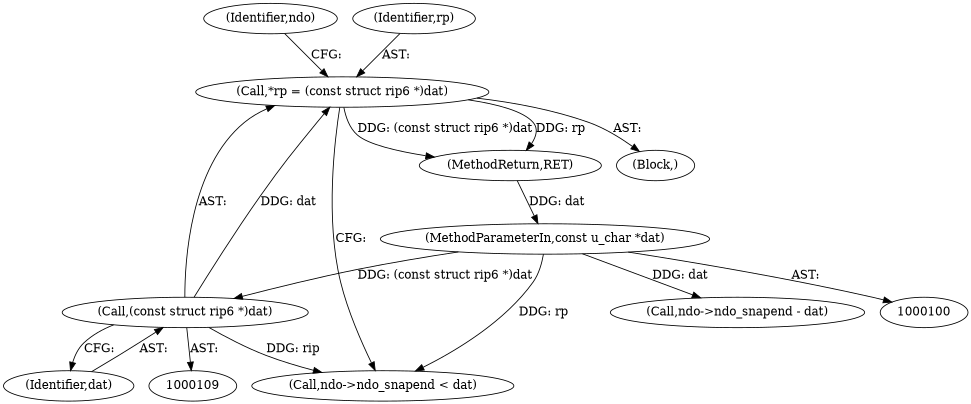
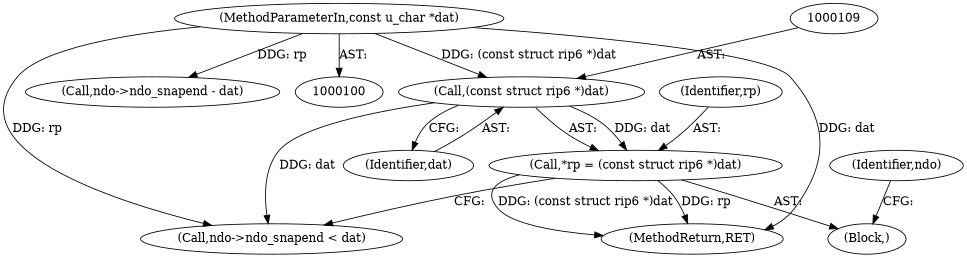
(303, 52) -> (883, 198)
(526, 198) -> (719, 54)
(680, 276) -> (282, 55)
(189, 345) -> (681, 54)
(293, 349) -> (308, 166)
